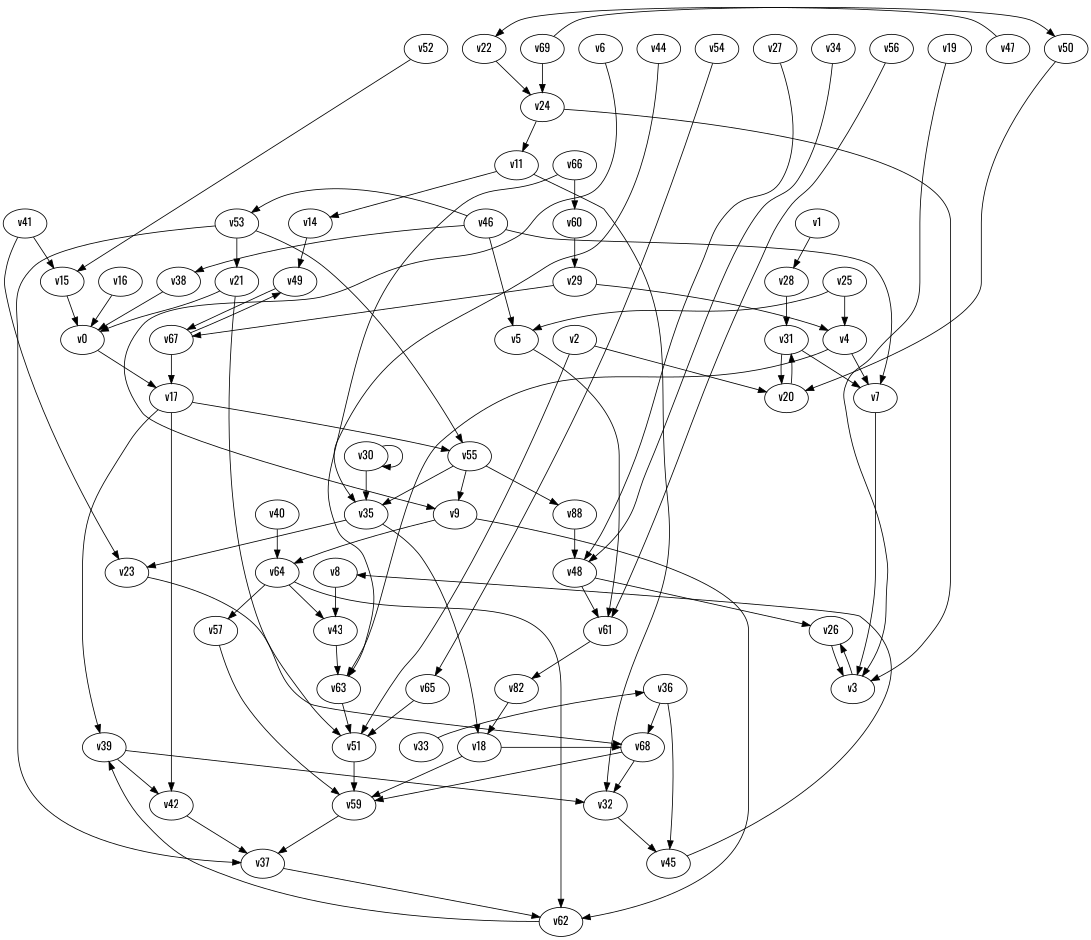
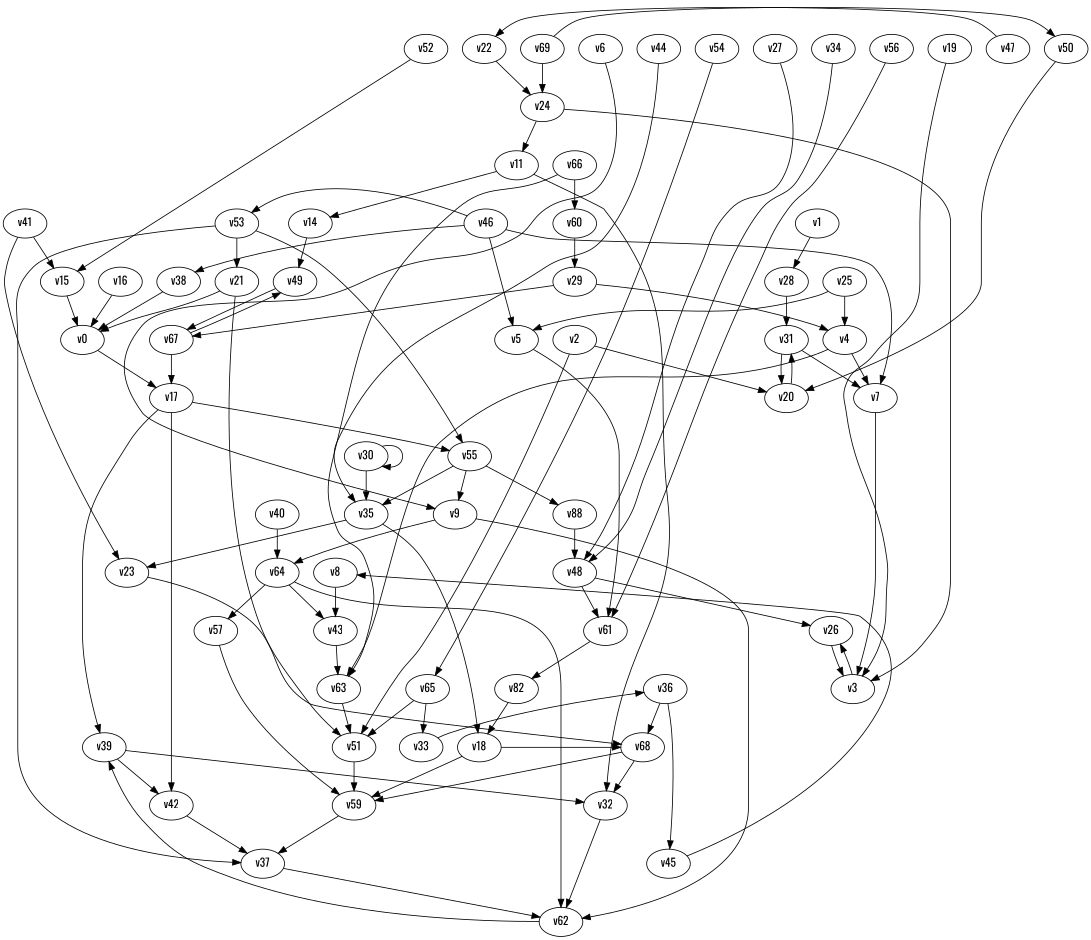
none -> (425, 714)
(634, 832) -> (585, 860)
